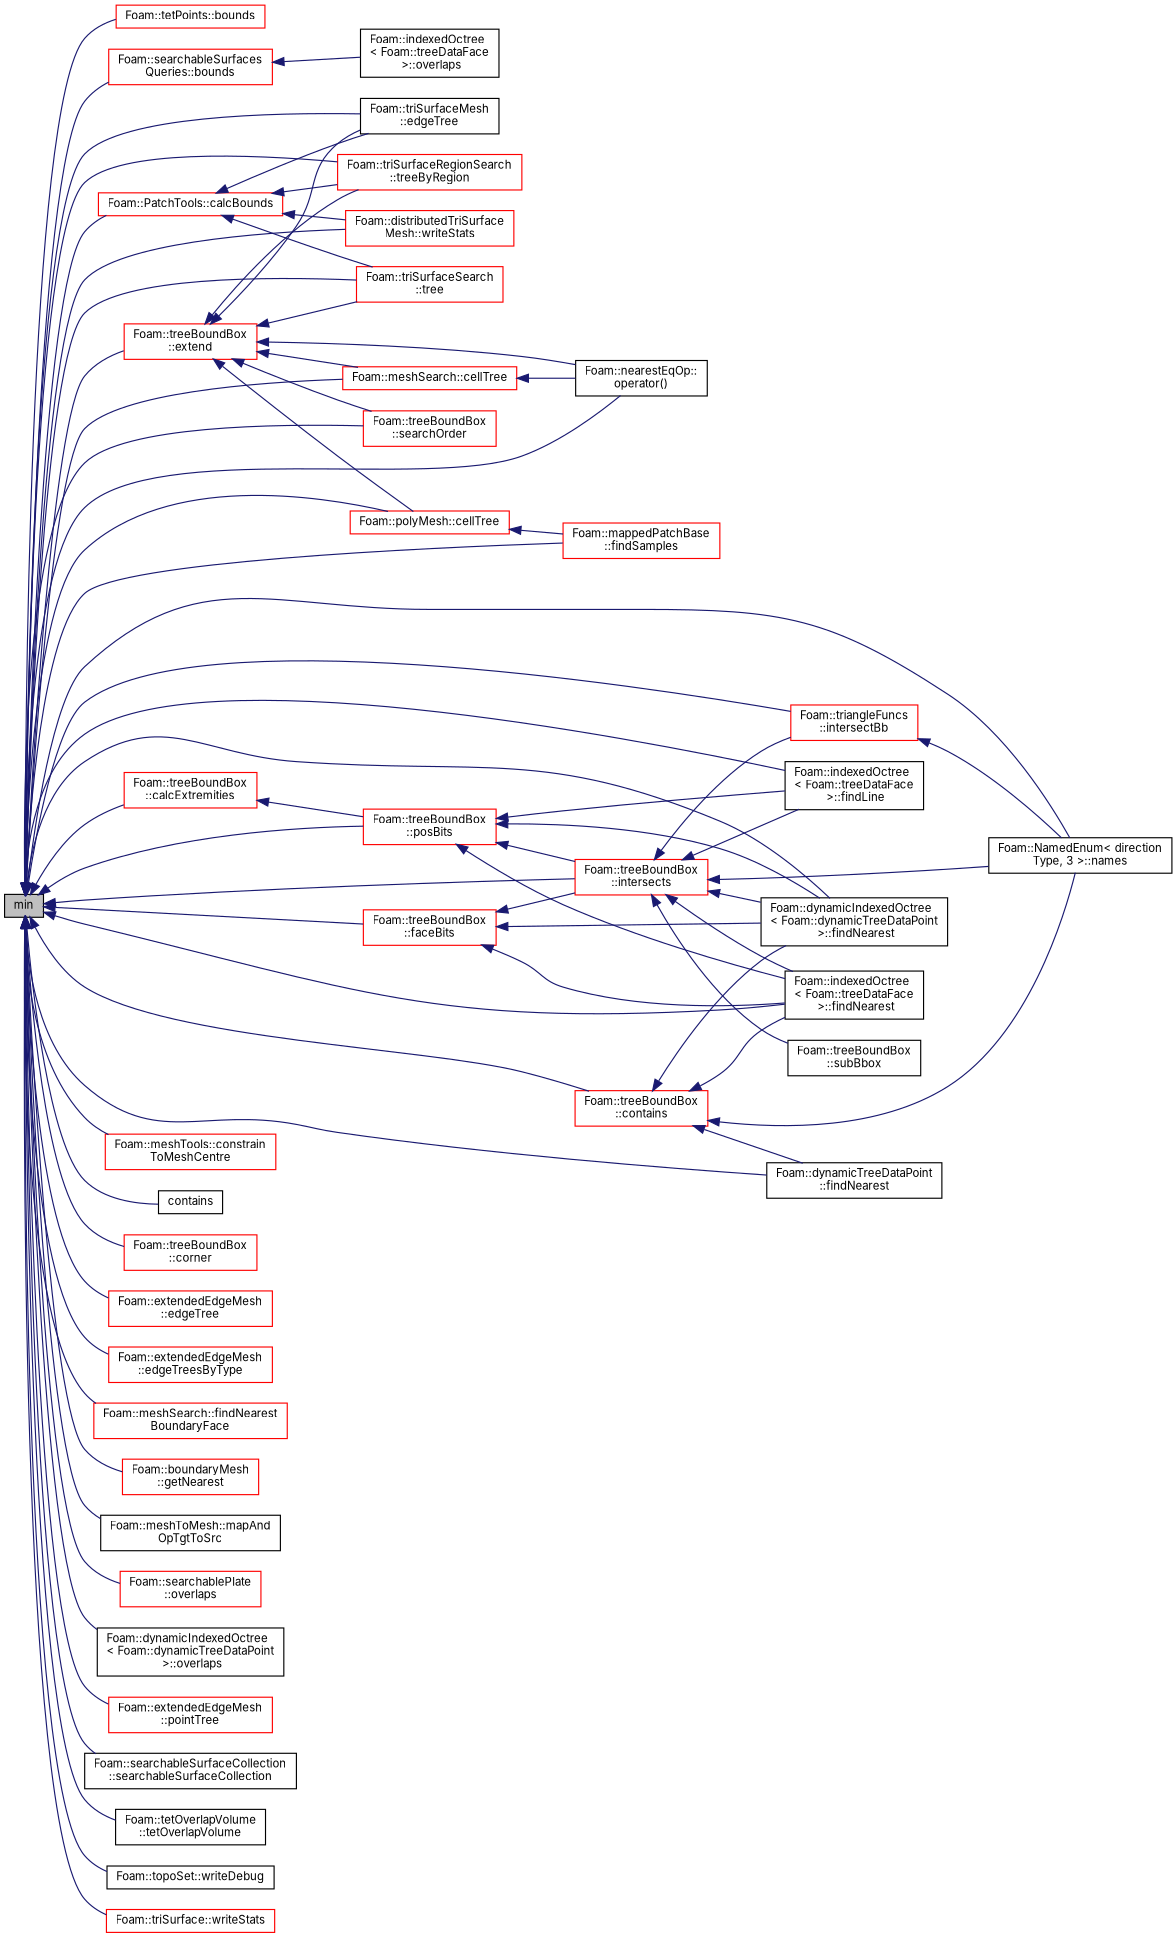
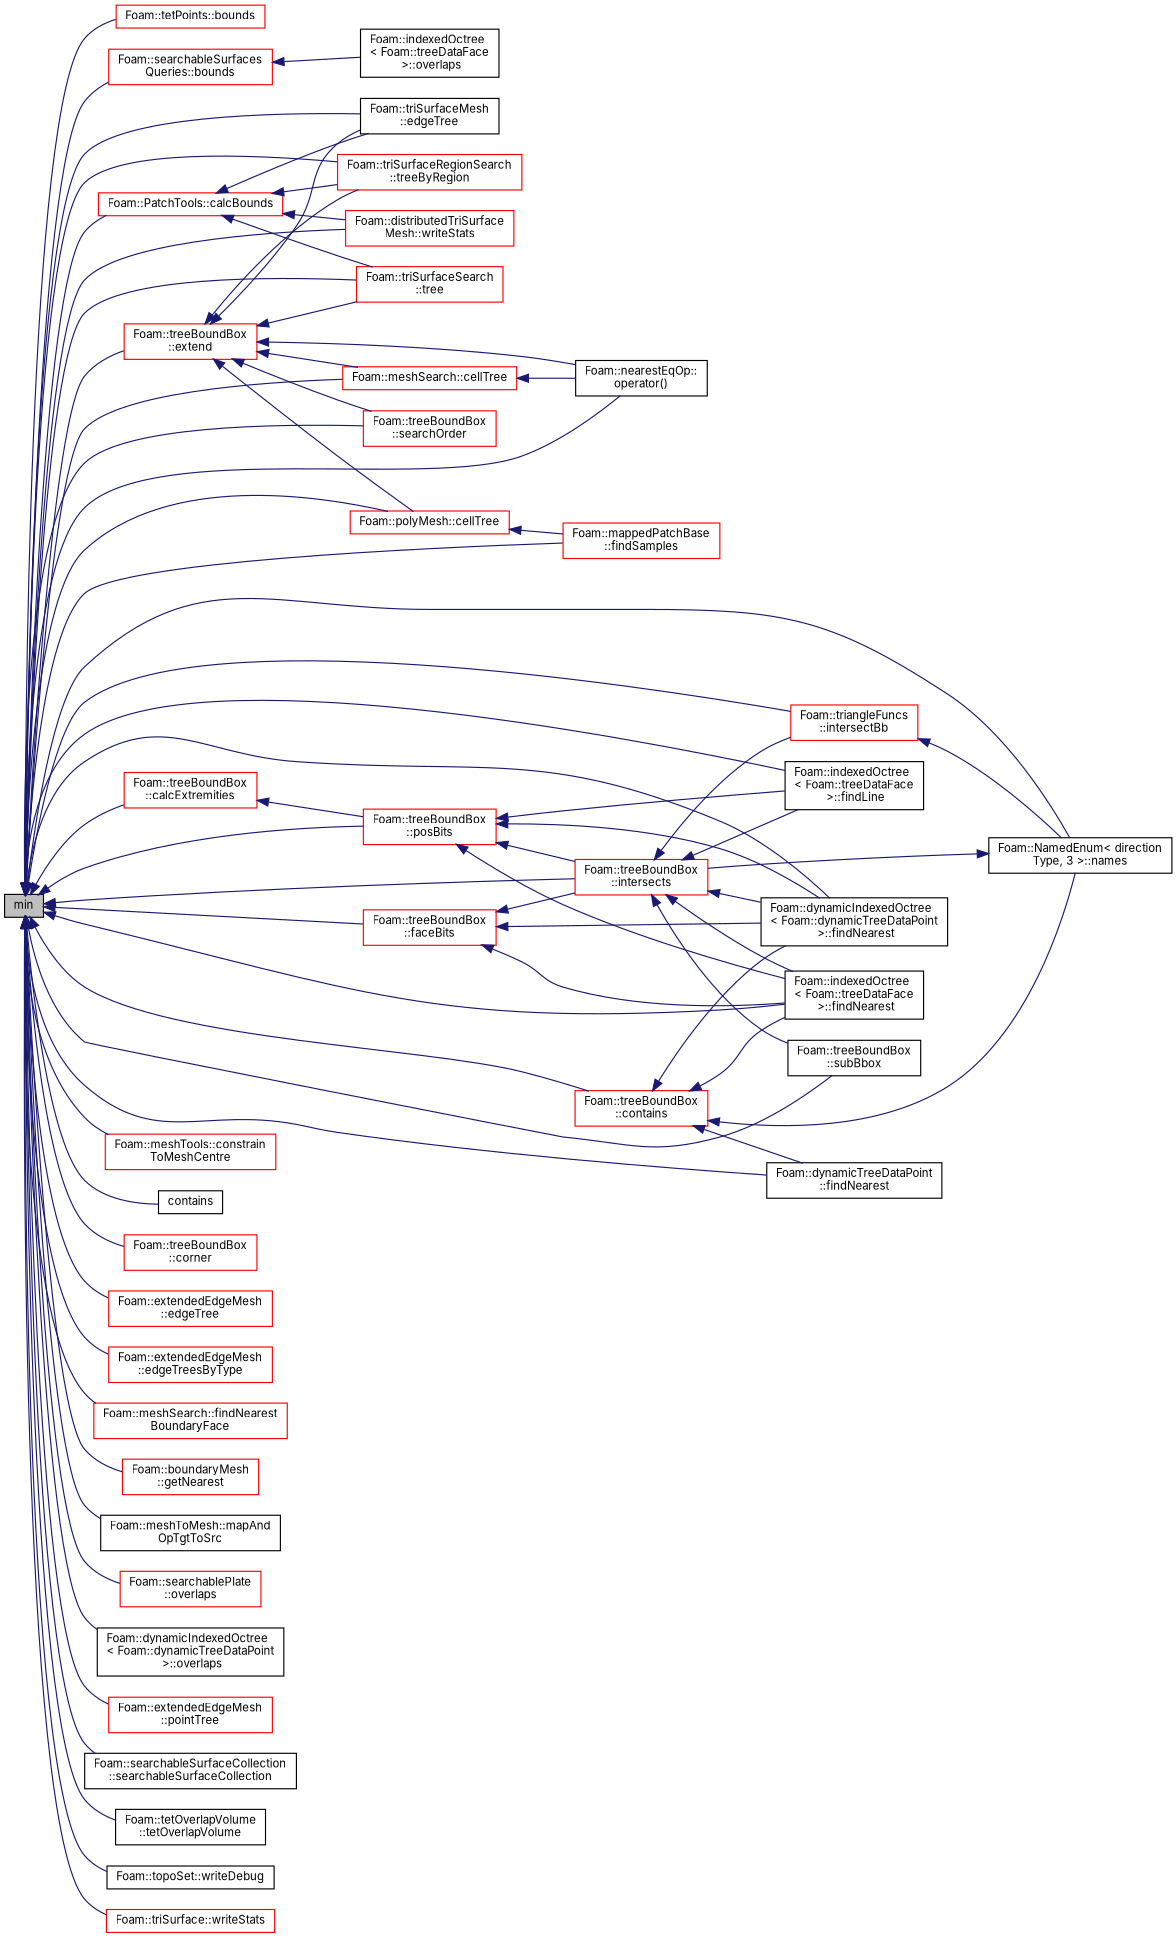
(854, 874) -> (842, 860)
none -> (401, 1105)
